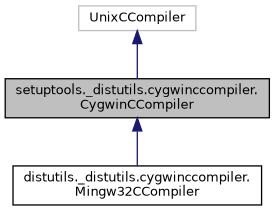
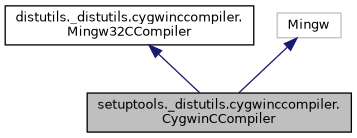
(137, 18) -> (309, 25)
(137, 149) -> (179, 74)
